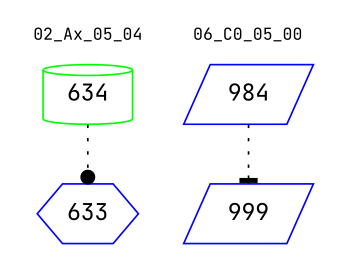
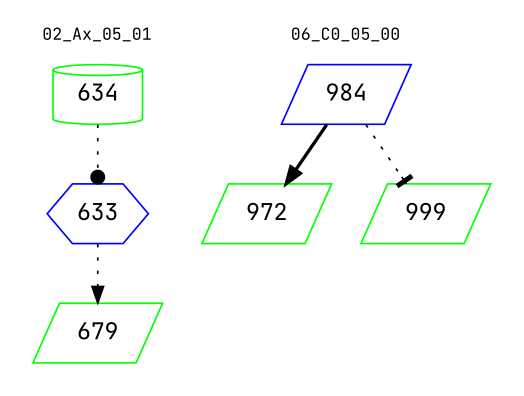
(89, 36) -> (98, 36)
(249, 214) -> (426, 214)
none -> (267, 214)
none -> (98, 333)
